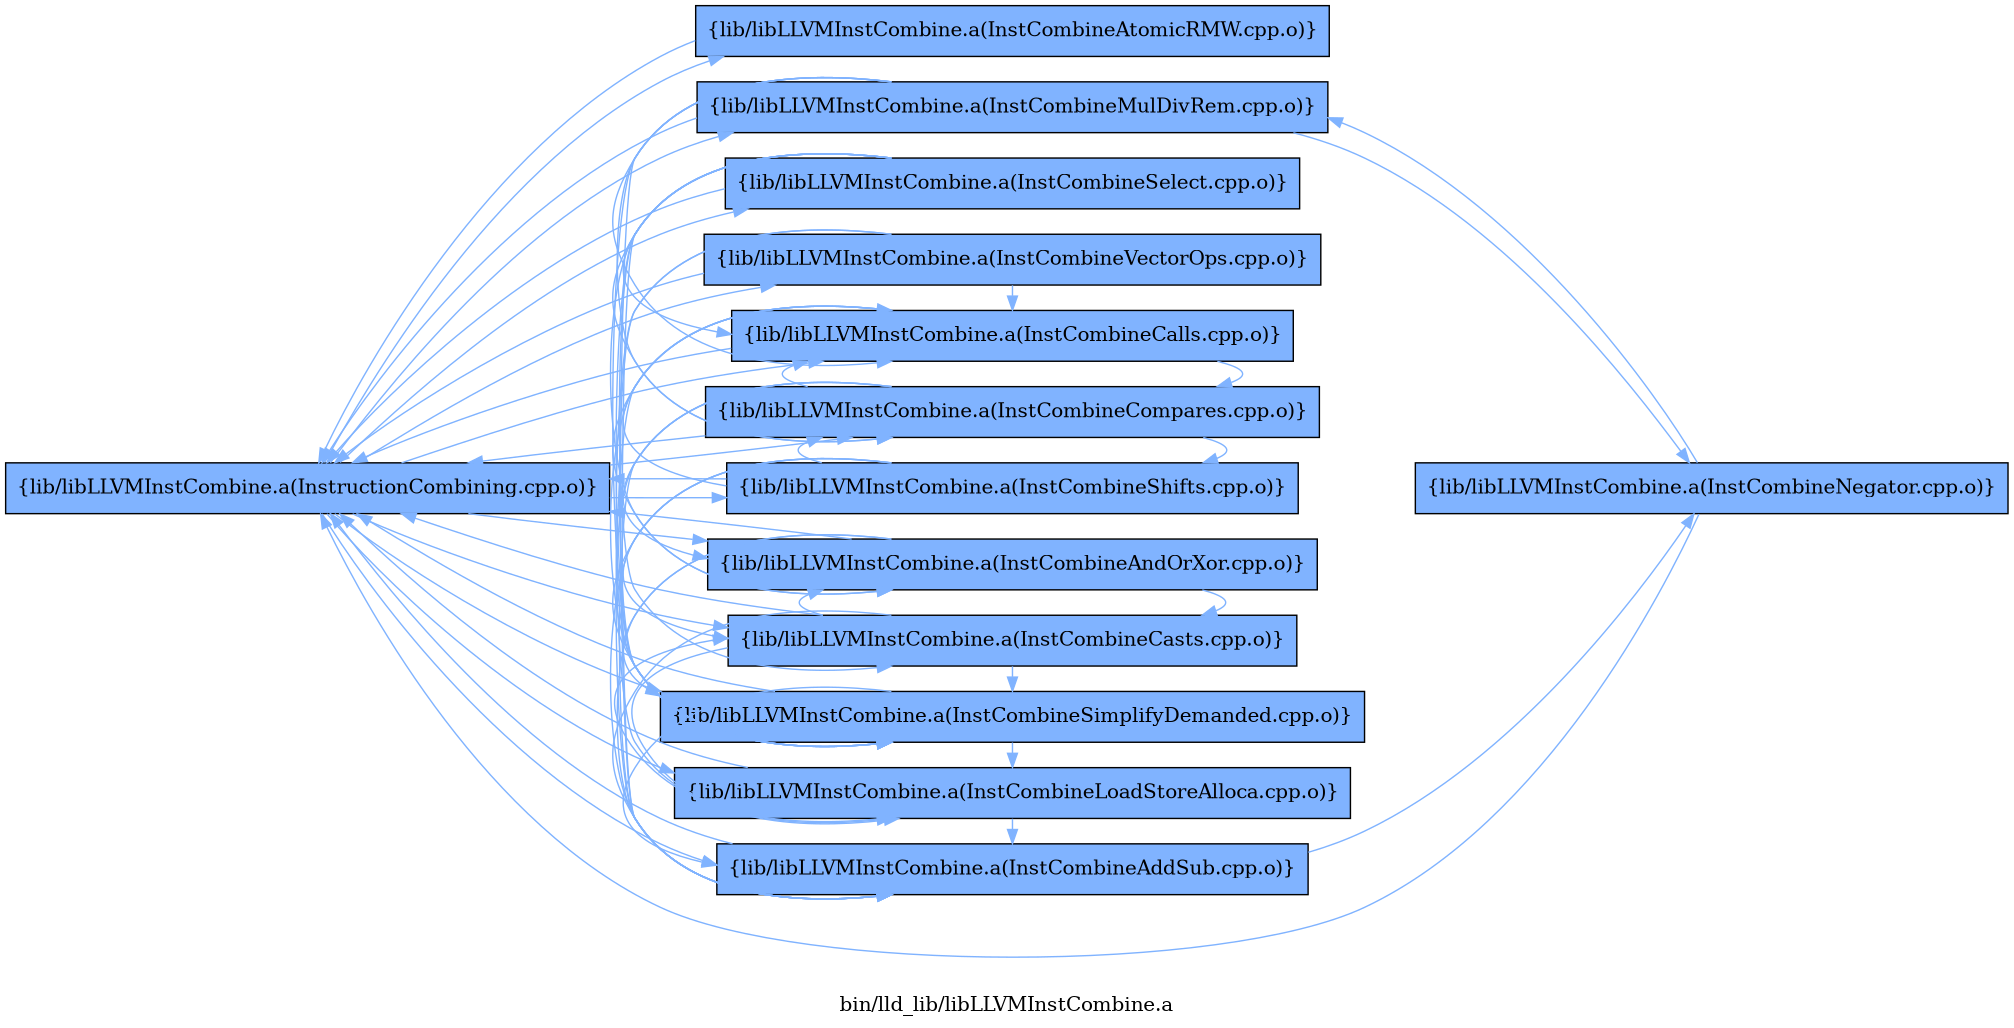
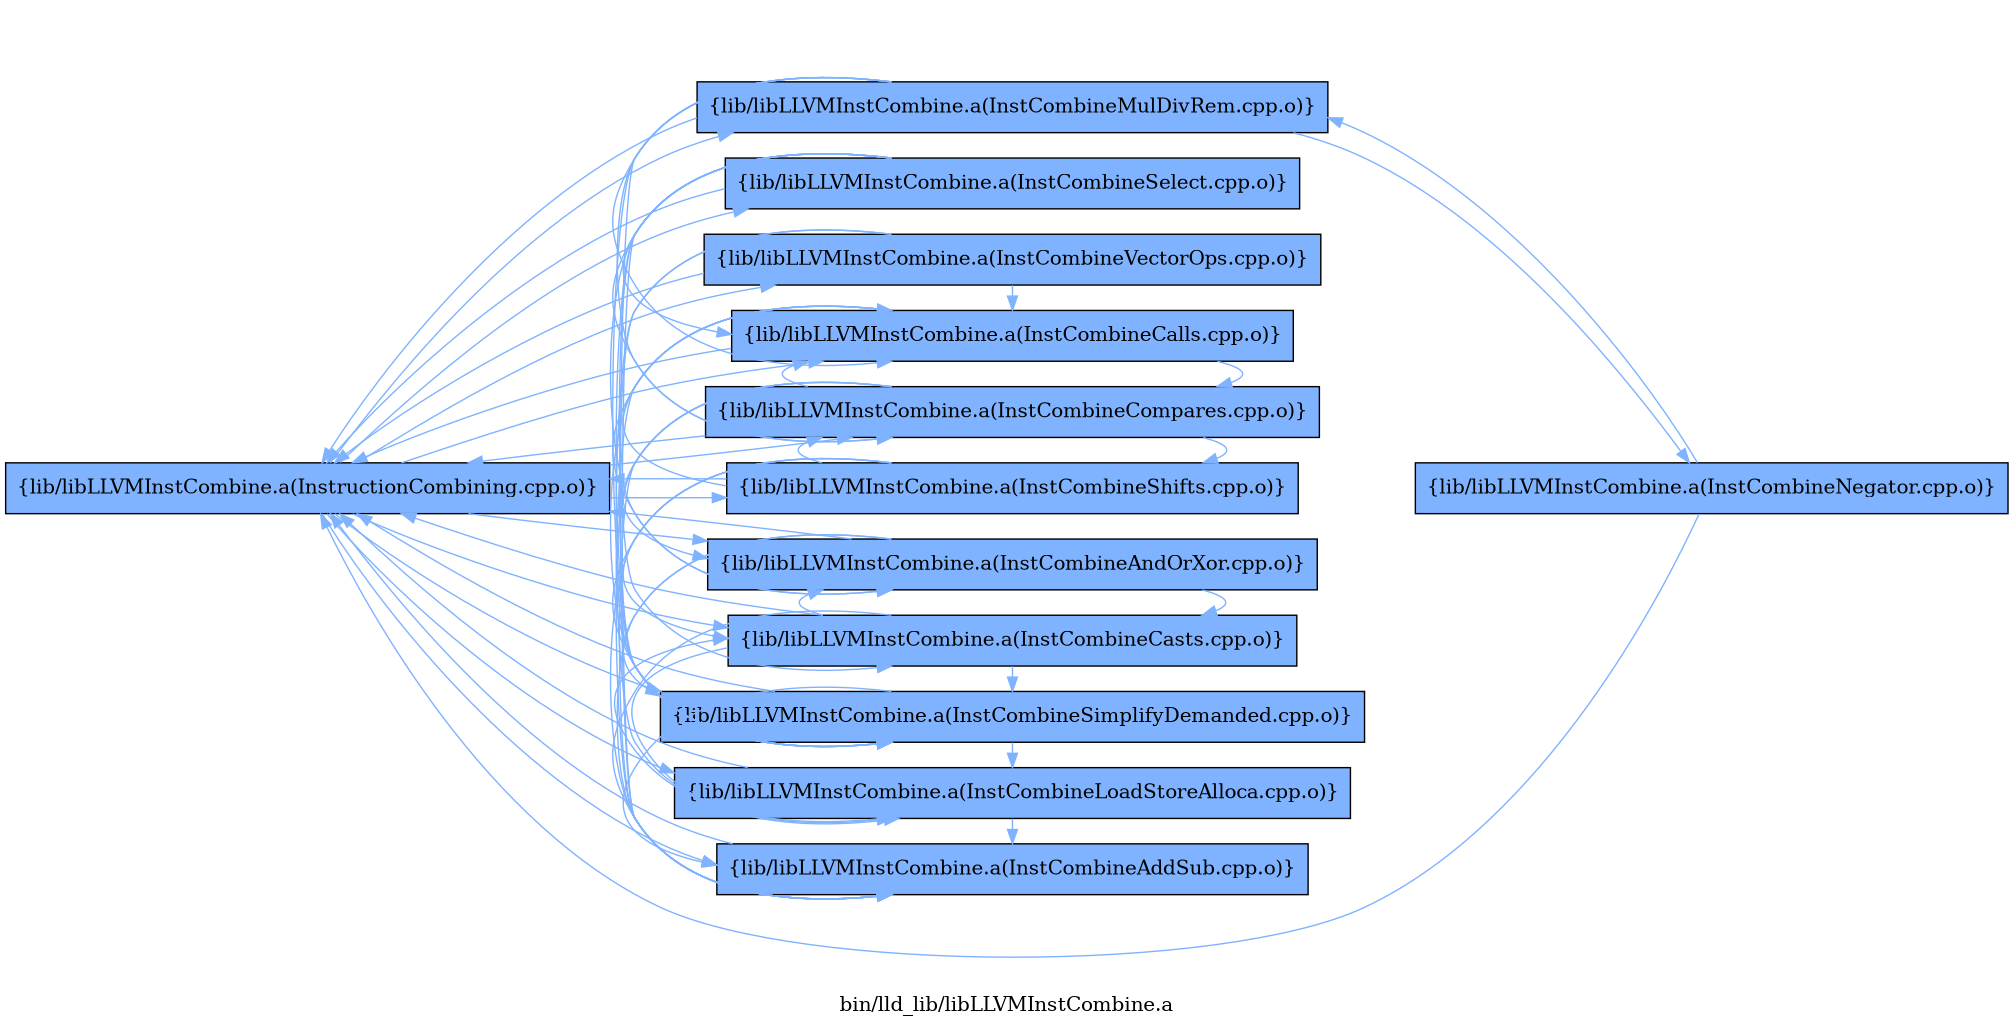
(1012, 31) -> none
(1522, 719) -> none
